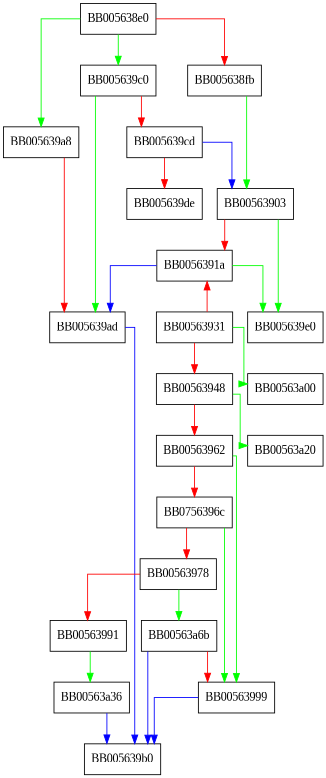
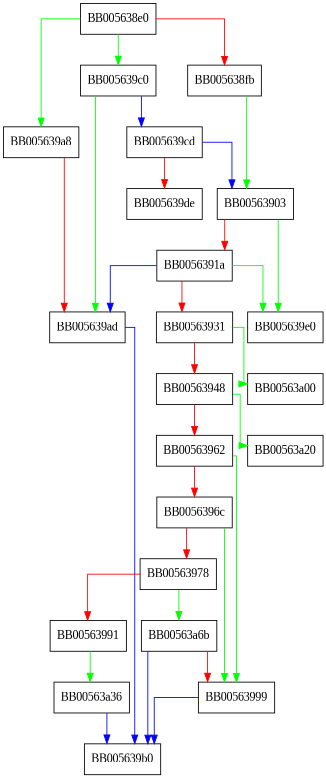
(141, 107) -> (141, 107)
(207, 301) -> (182, 292)
(195, 512) -> (195, 512)
